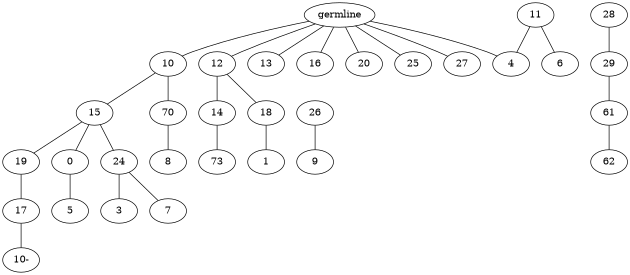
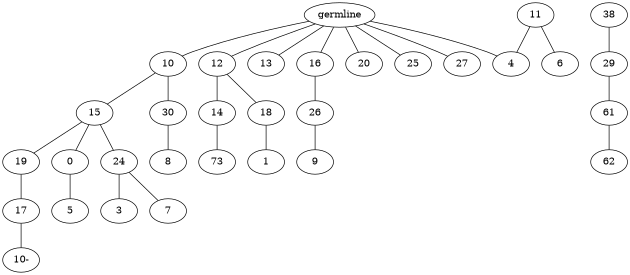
(609, 15) -> (609, 15)
none -> (315, 89)
(168, 113) -> (168, 113)
